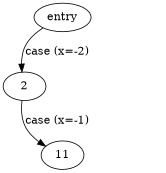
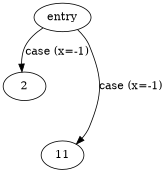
(57, 52) -> (57, 52)
(24, 124) -> (99, 83)
